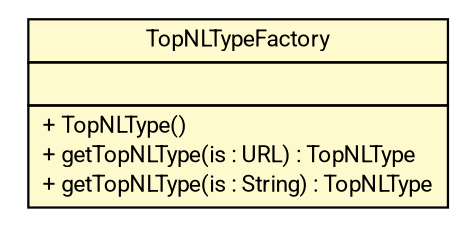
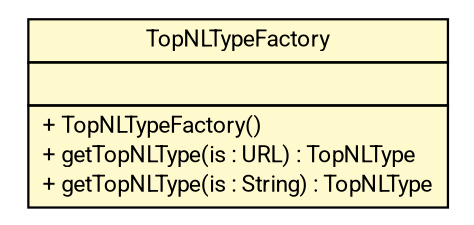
(116, 126) -> (153, 126)
